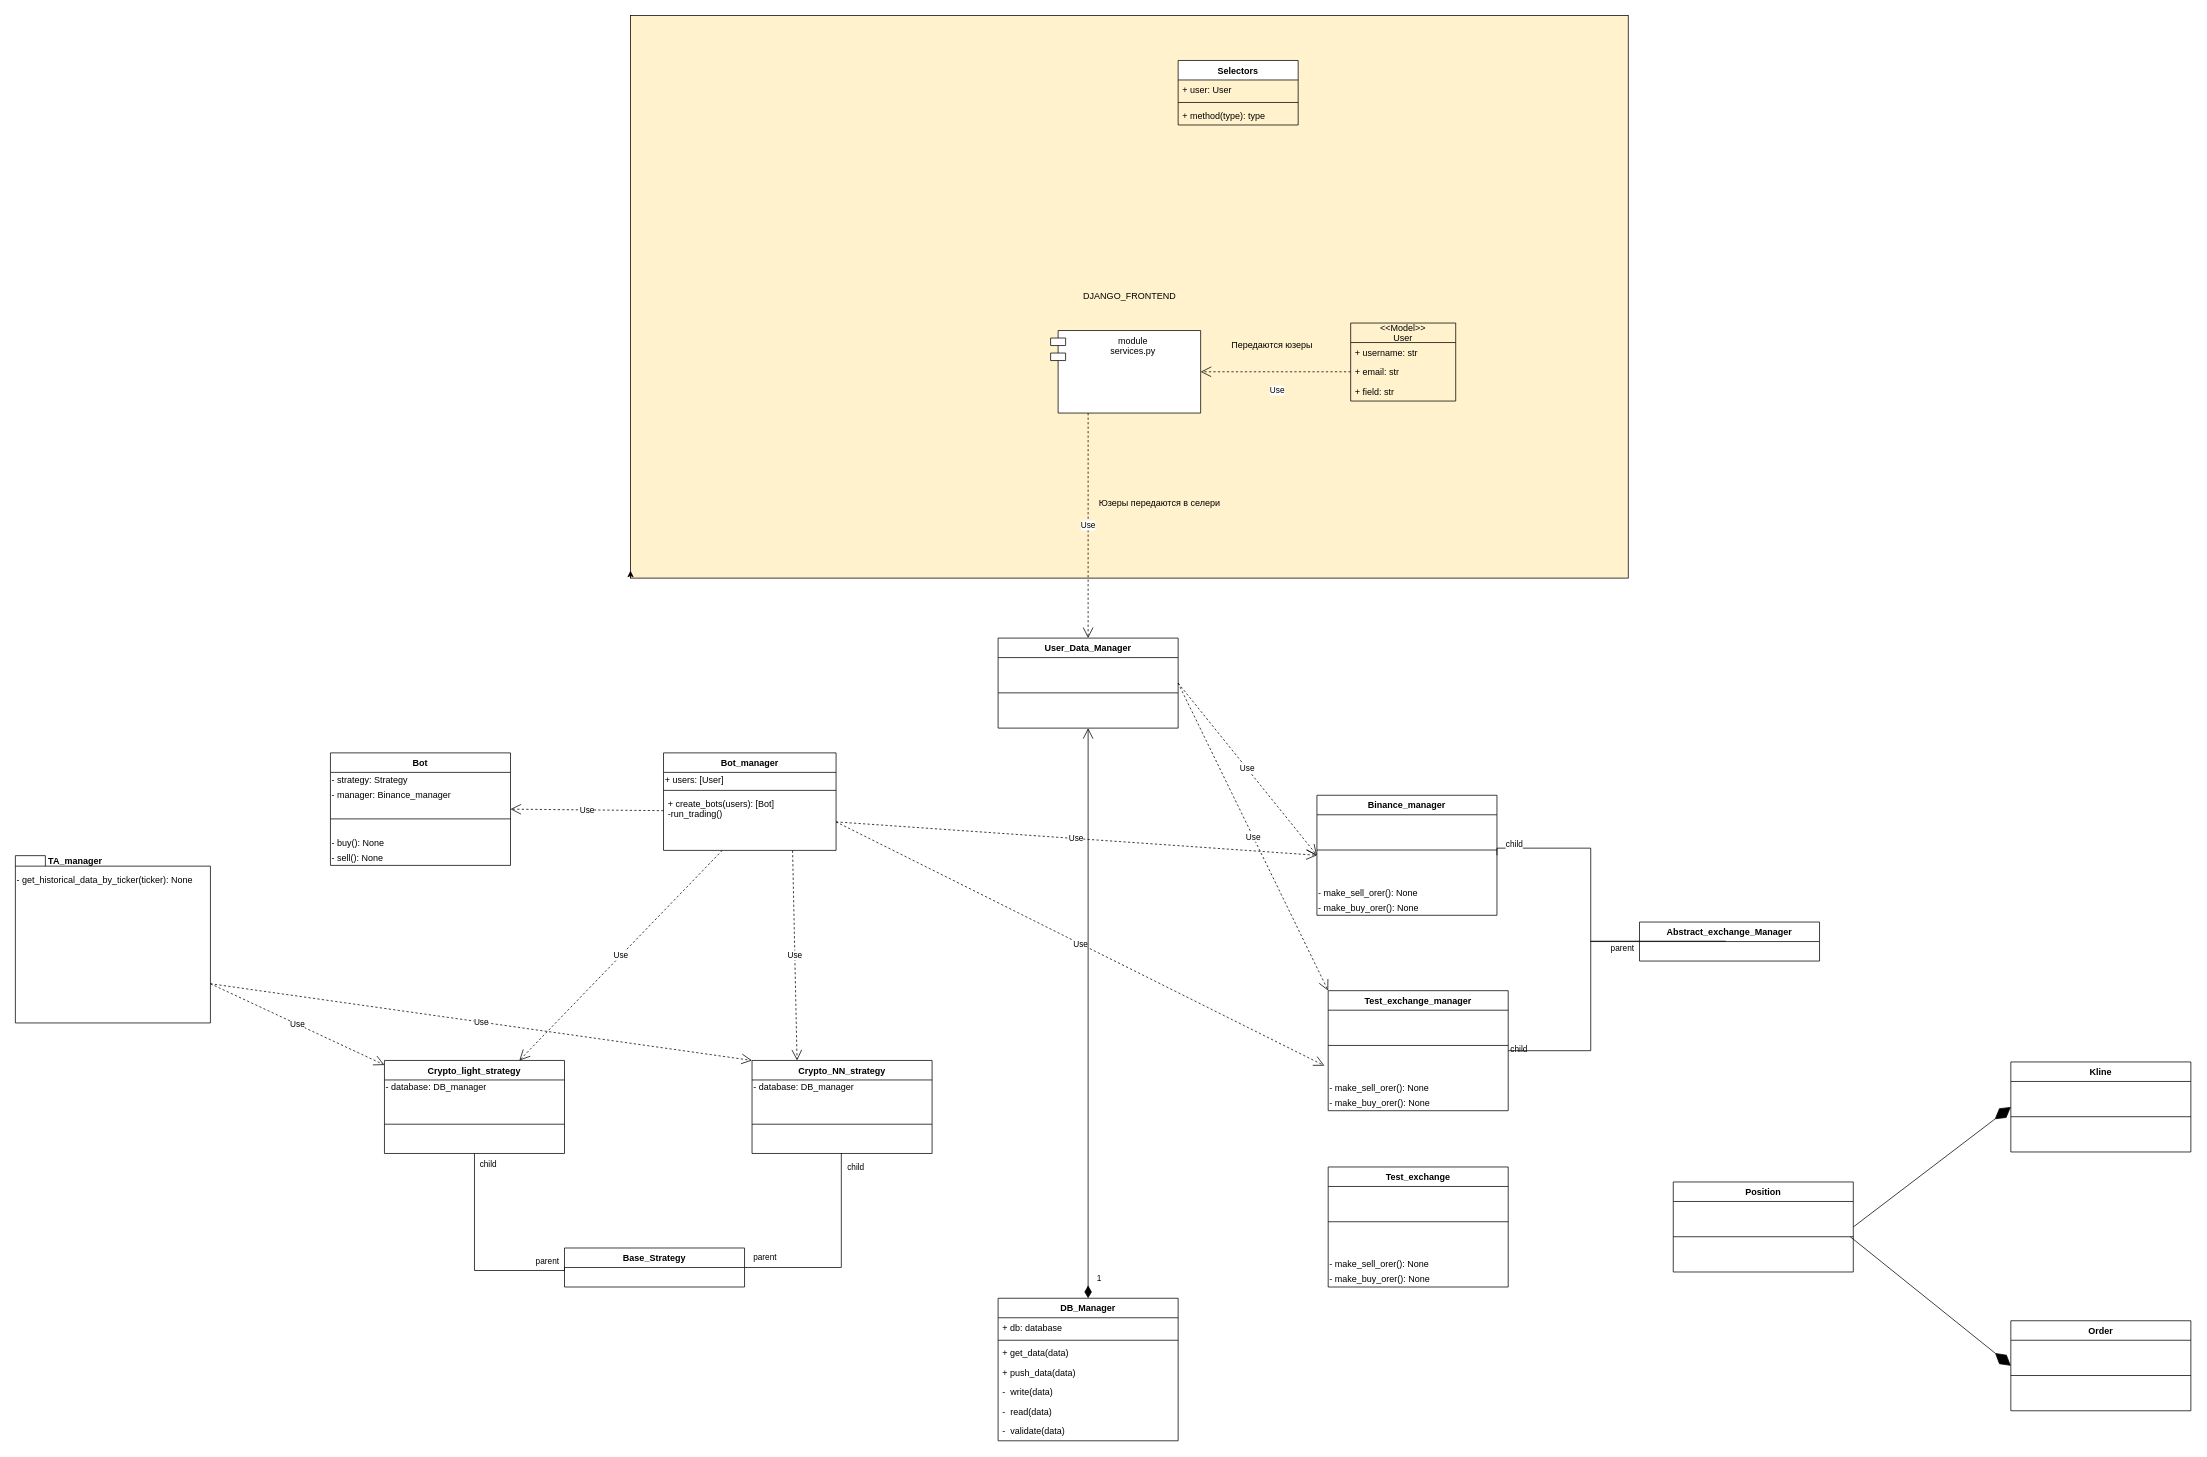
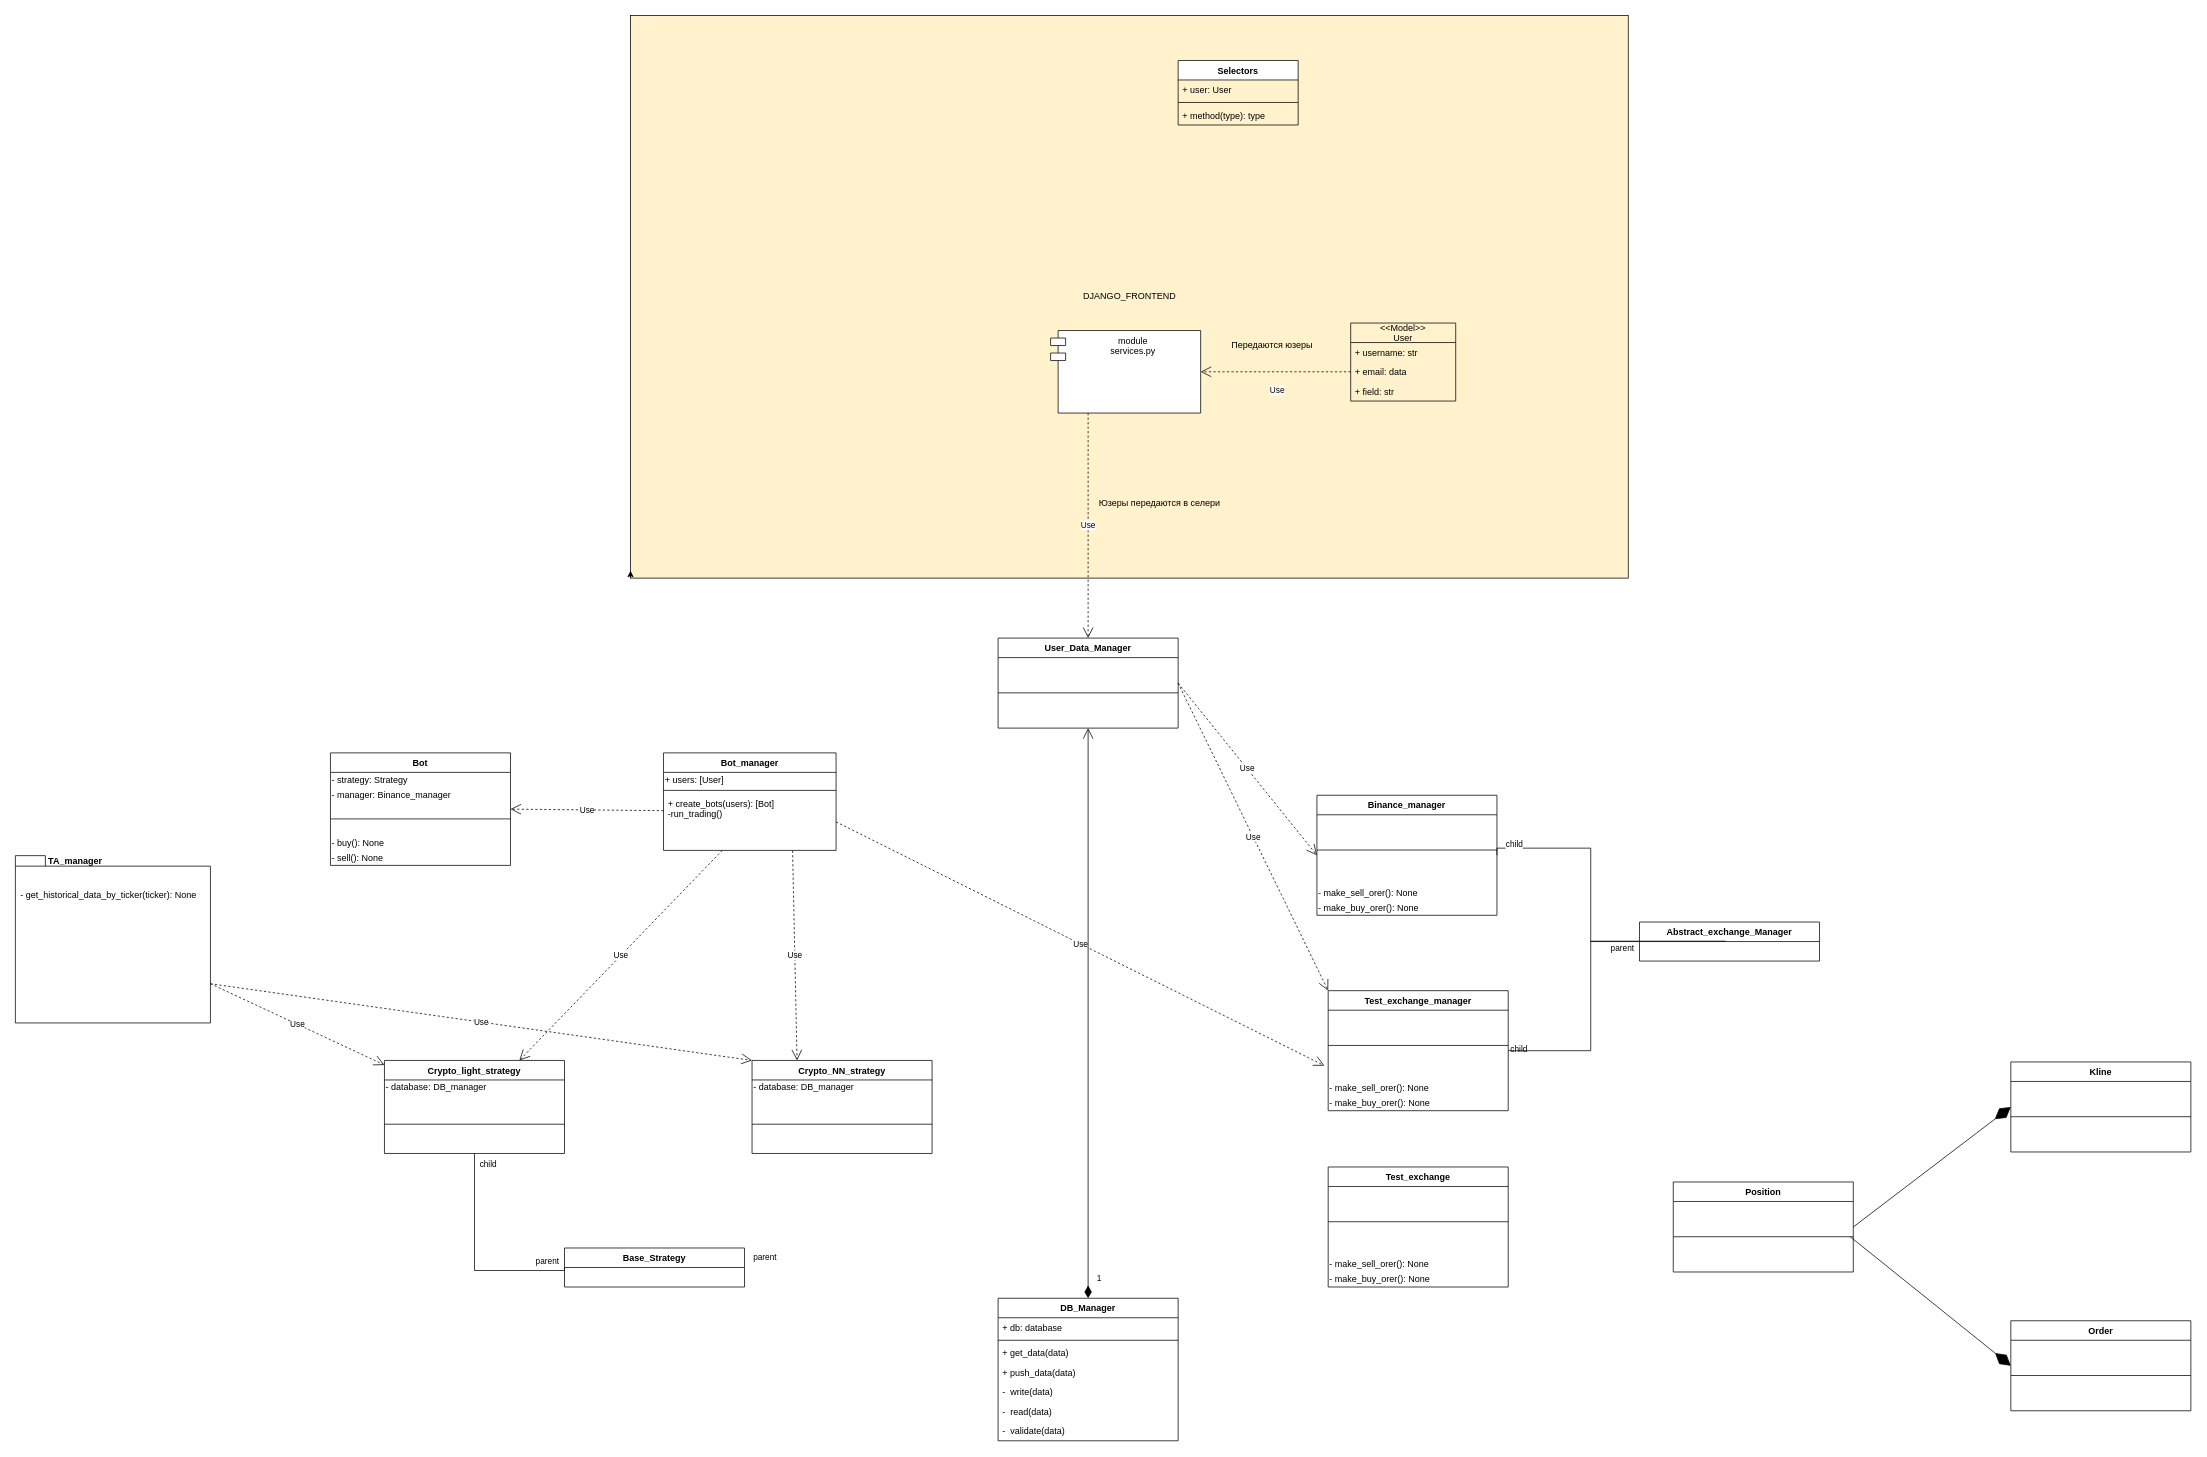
(1379, 372) -> (1381, 372)
(1076, 838) -> none
(109, 880) -> (113, 895)
(841, 1258) -> none
